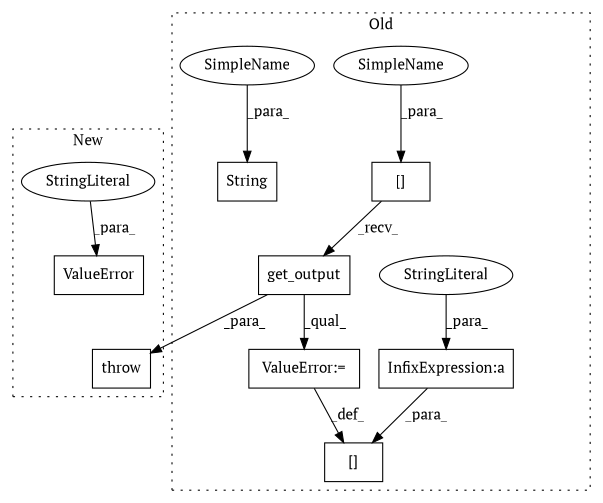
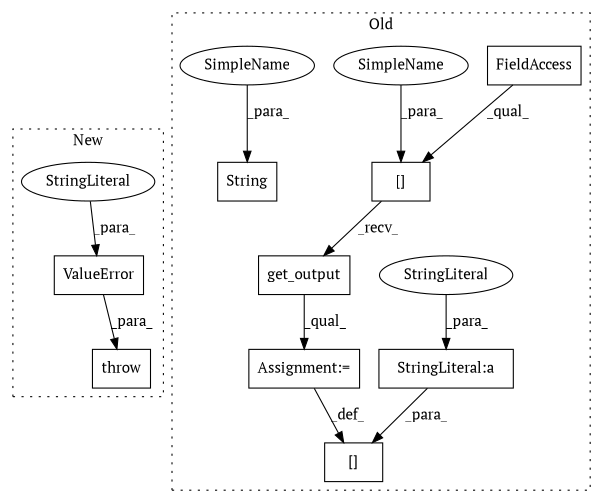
none -> (534, 66)
(214, 321) -> (109, 317)
(304, 369) -> (304, 369)
(446, 369) -> (446, 369)
